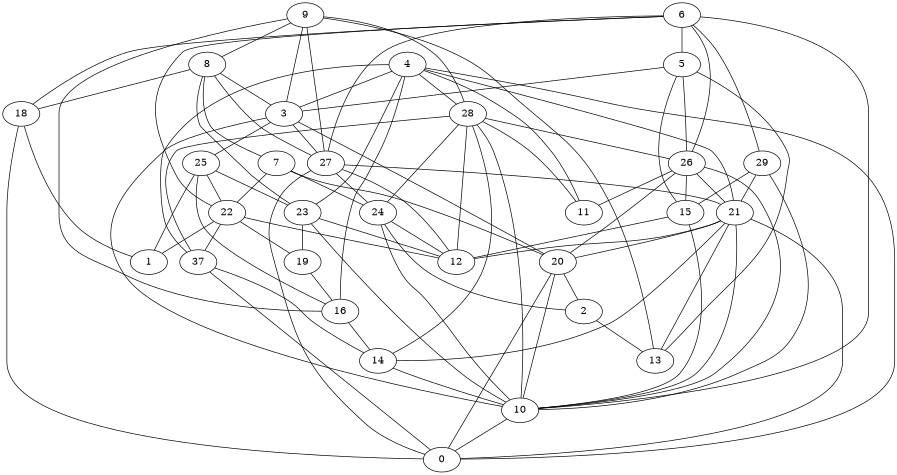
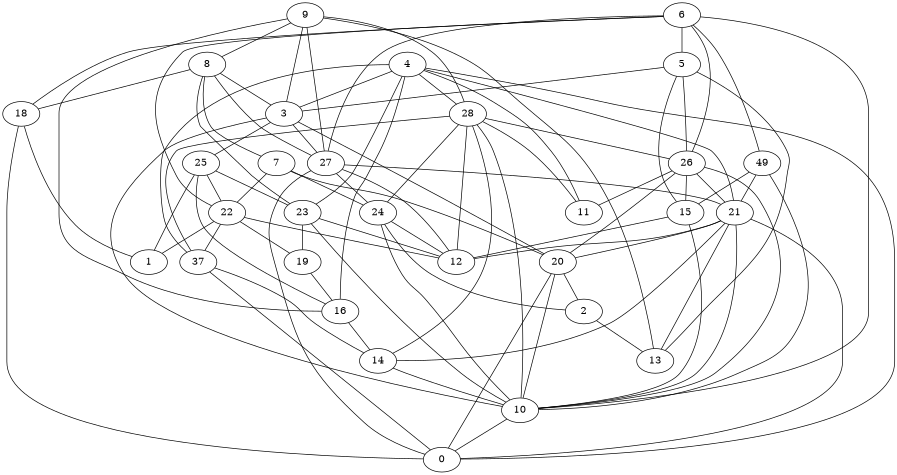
(762, 163) -> (762, 163)
